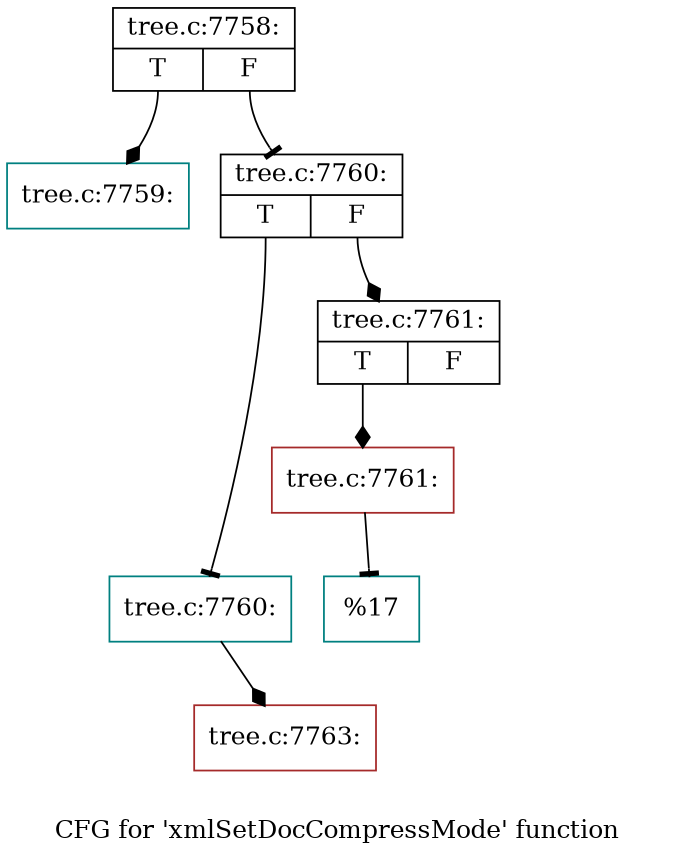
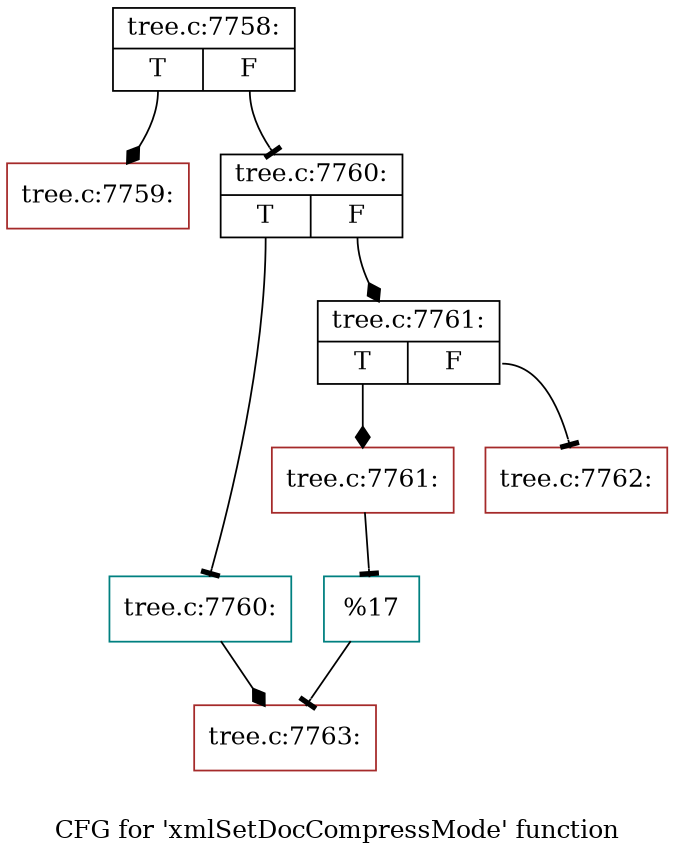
(98, 196) -> (98, 196)
none -> (576, 480)
none -> (331, 670)
